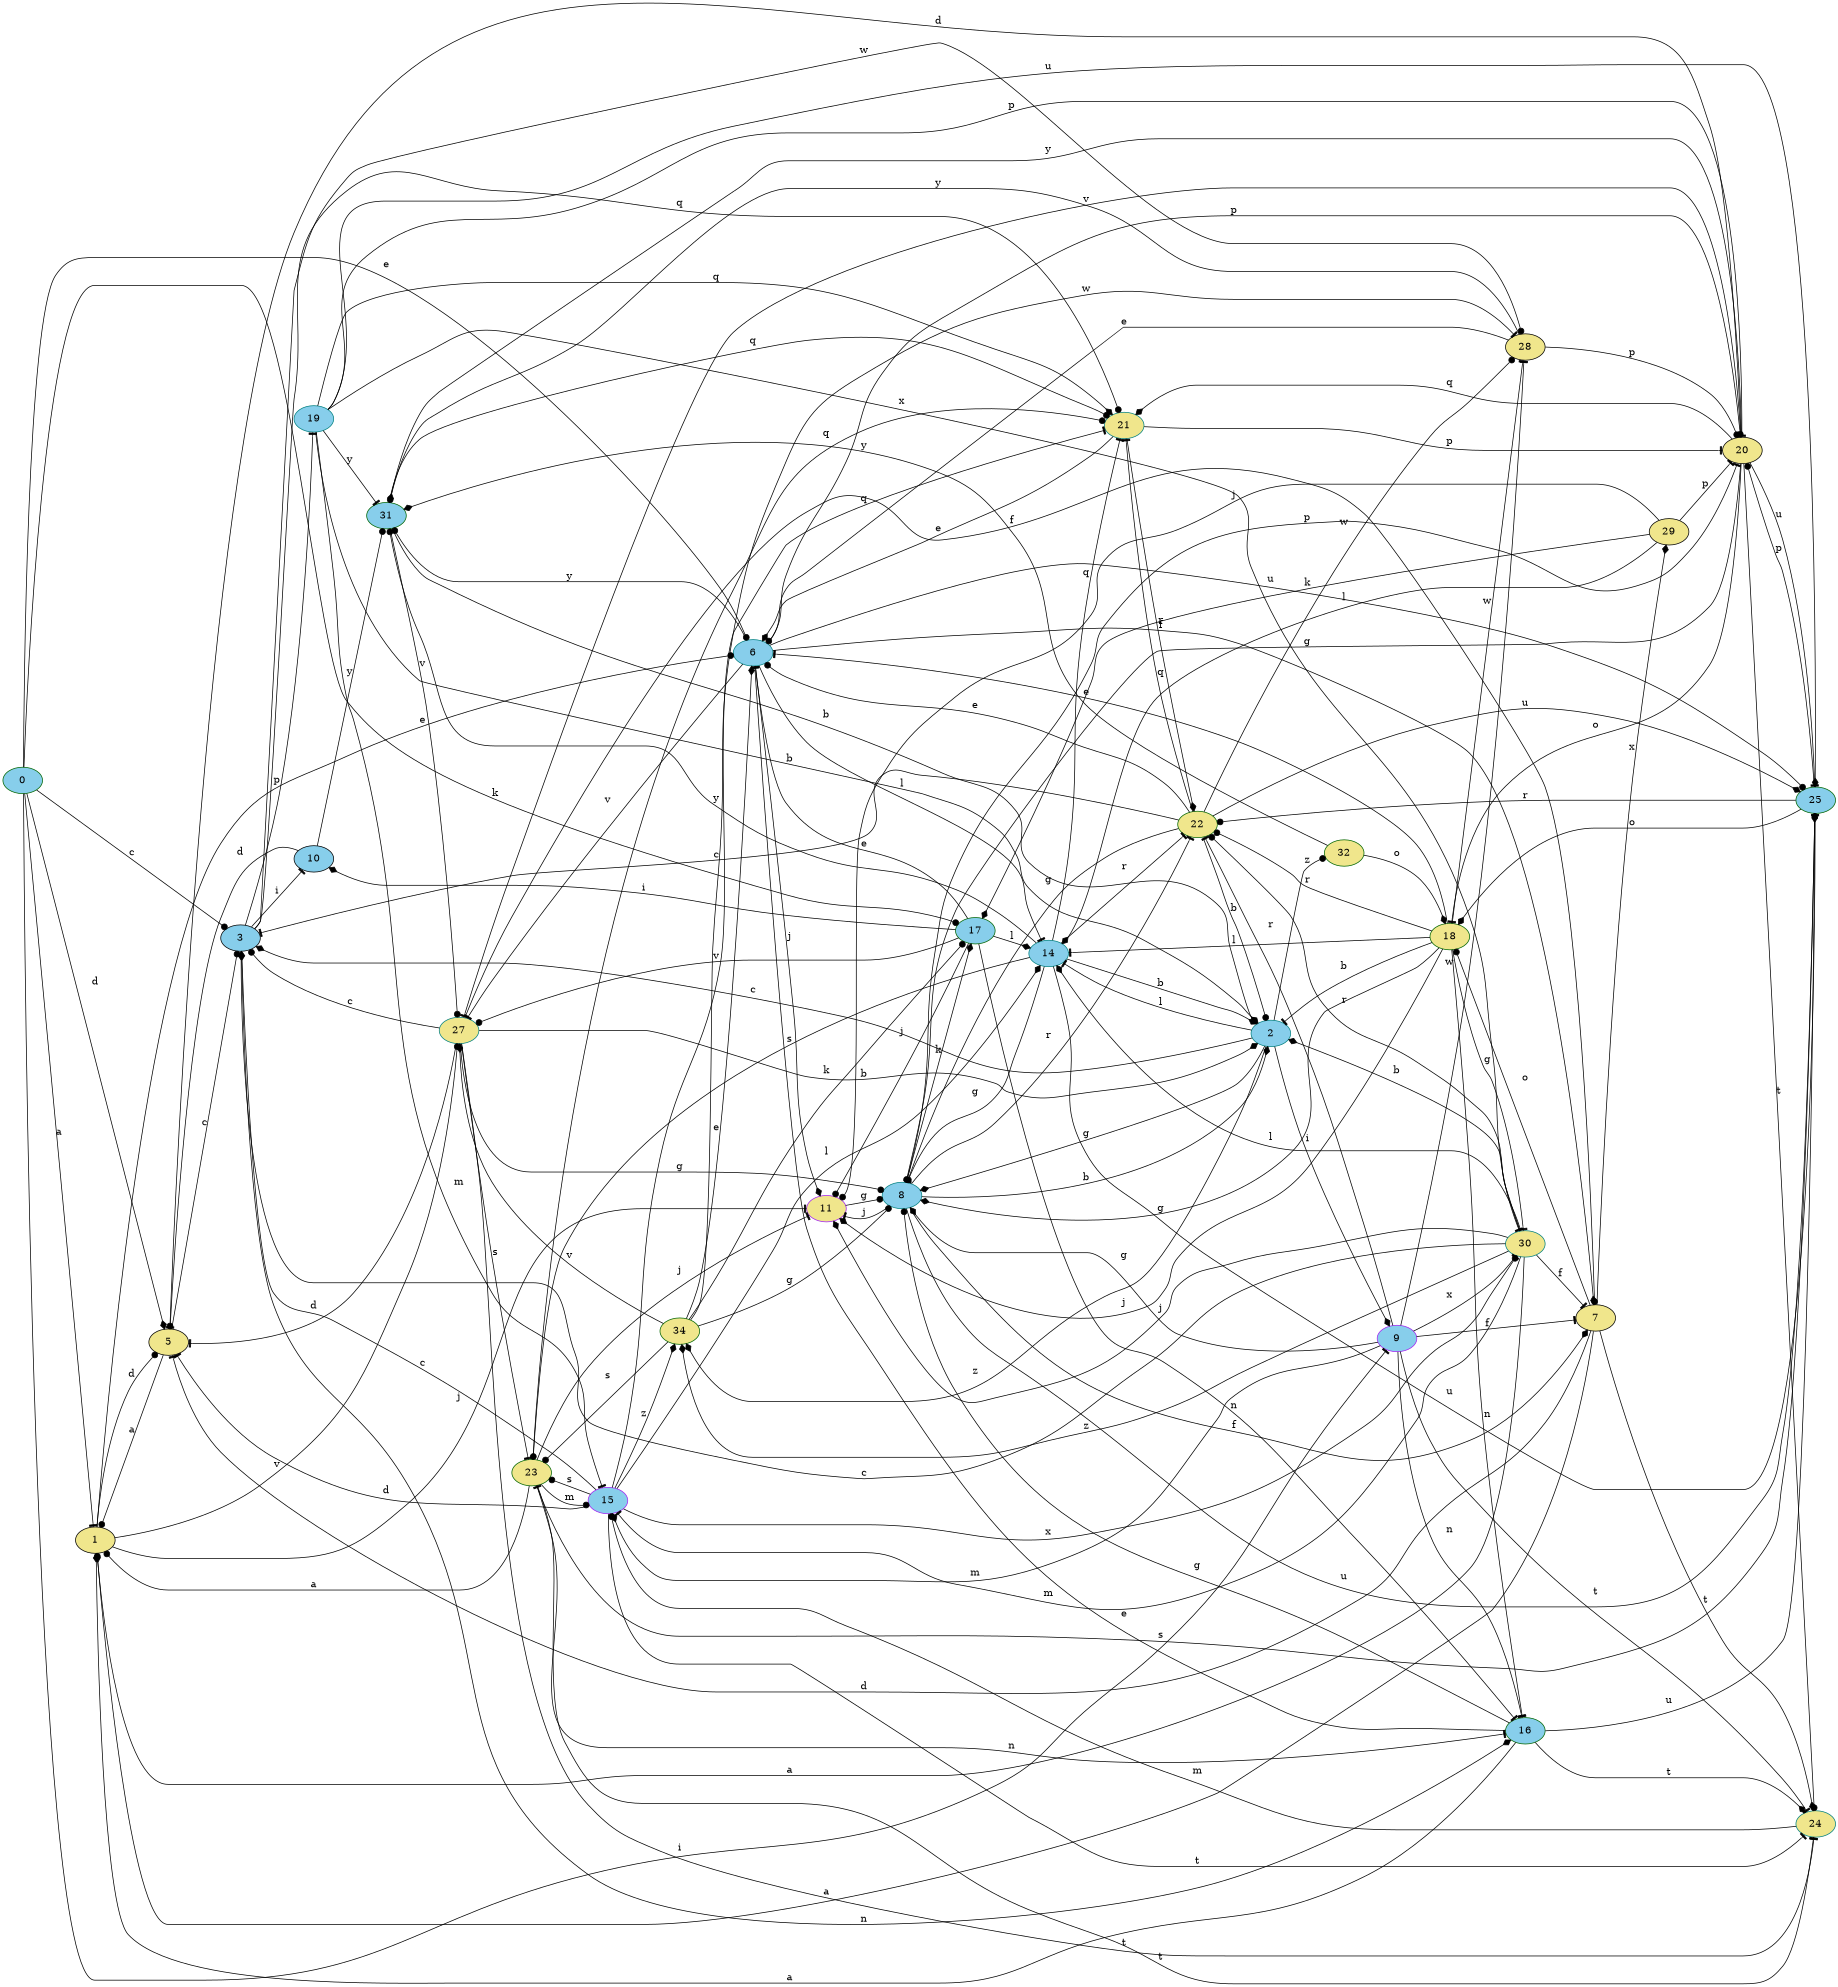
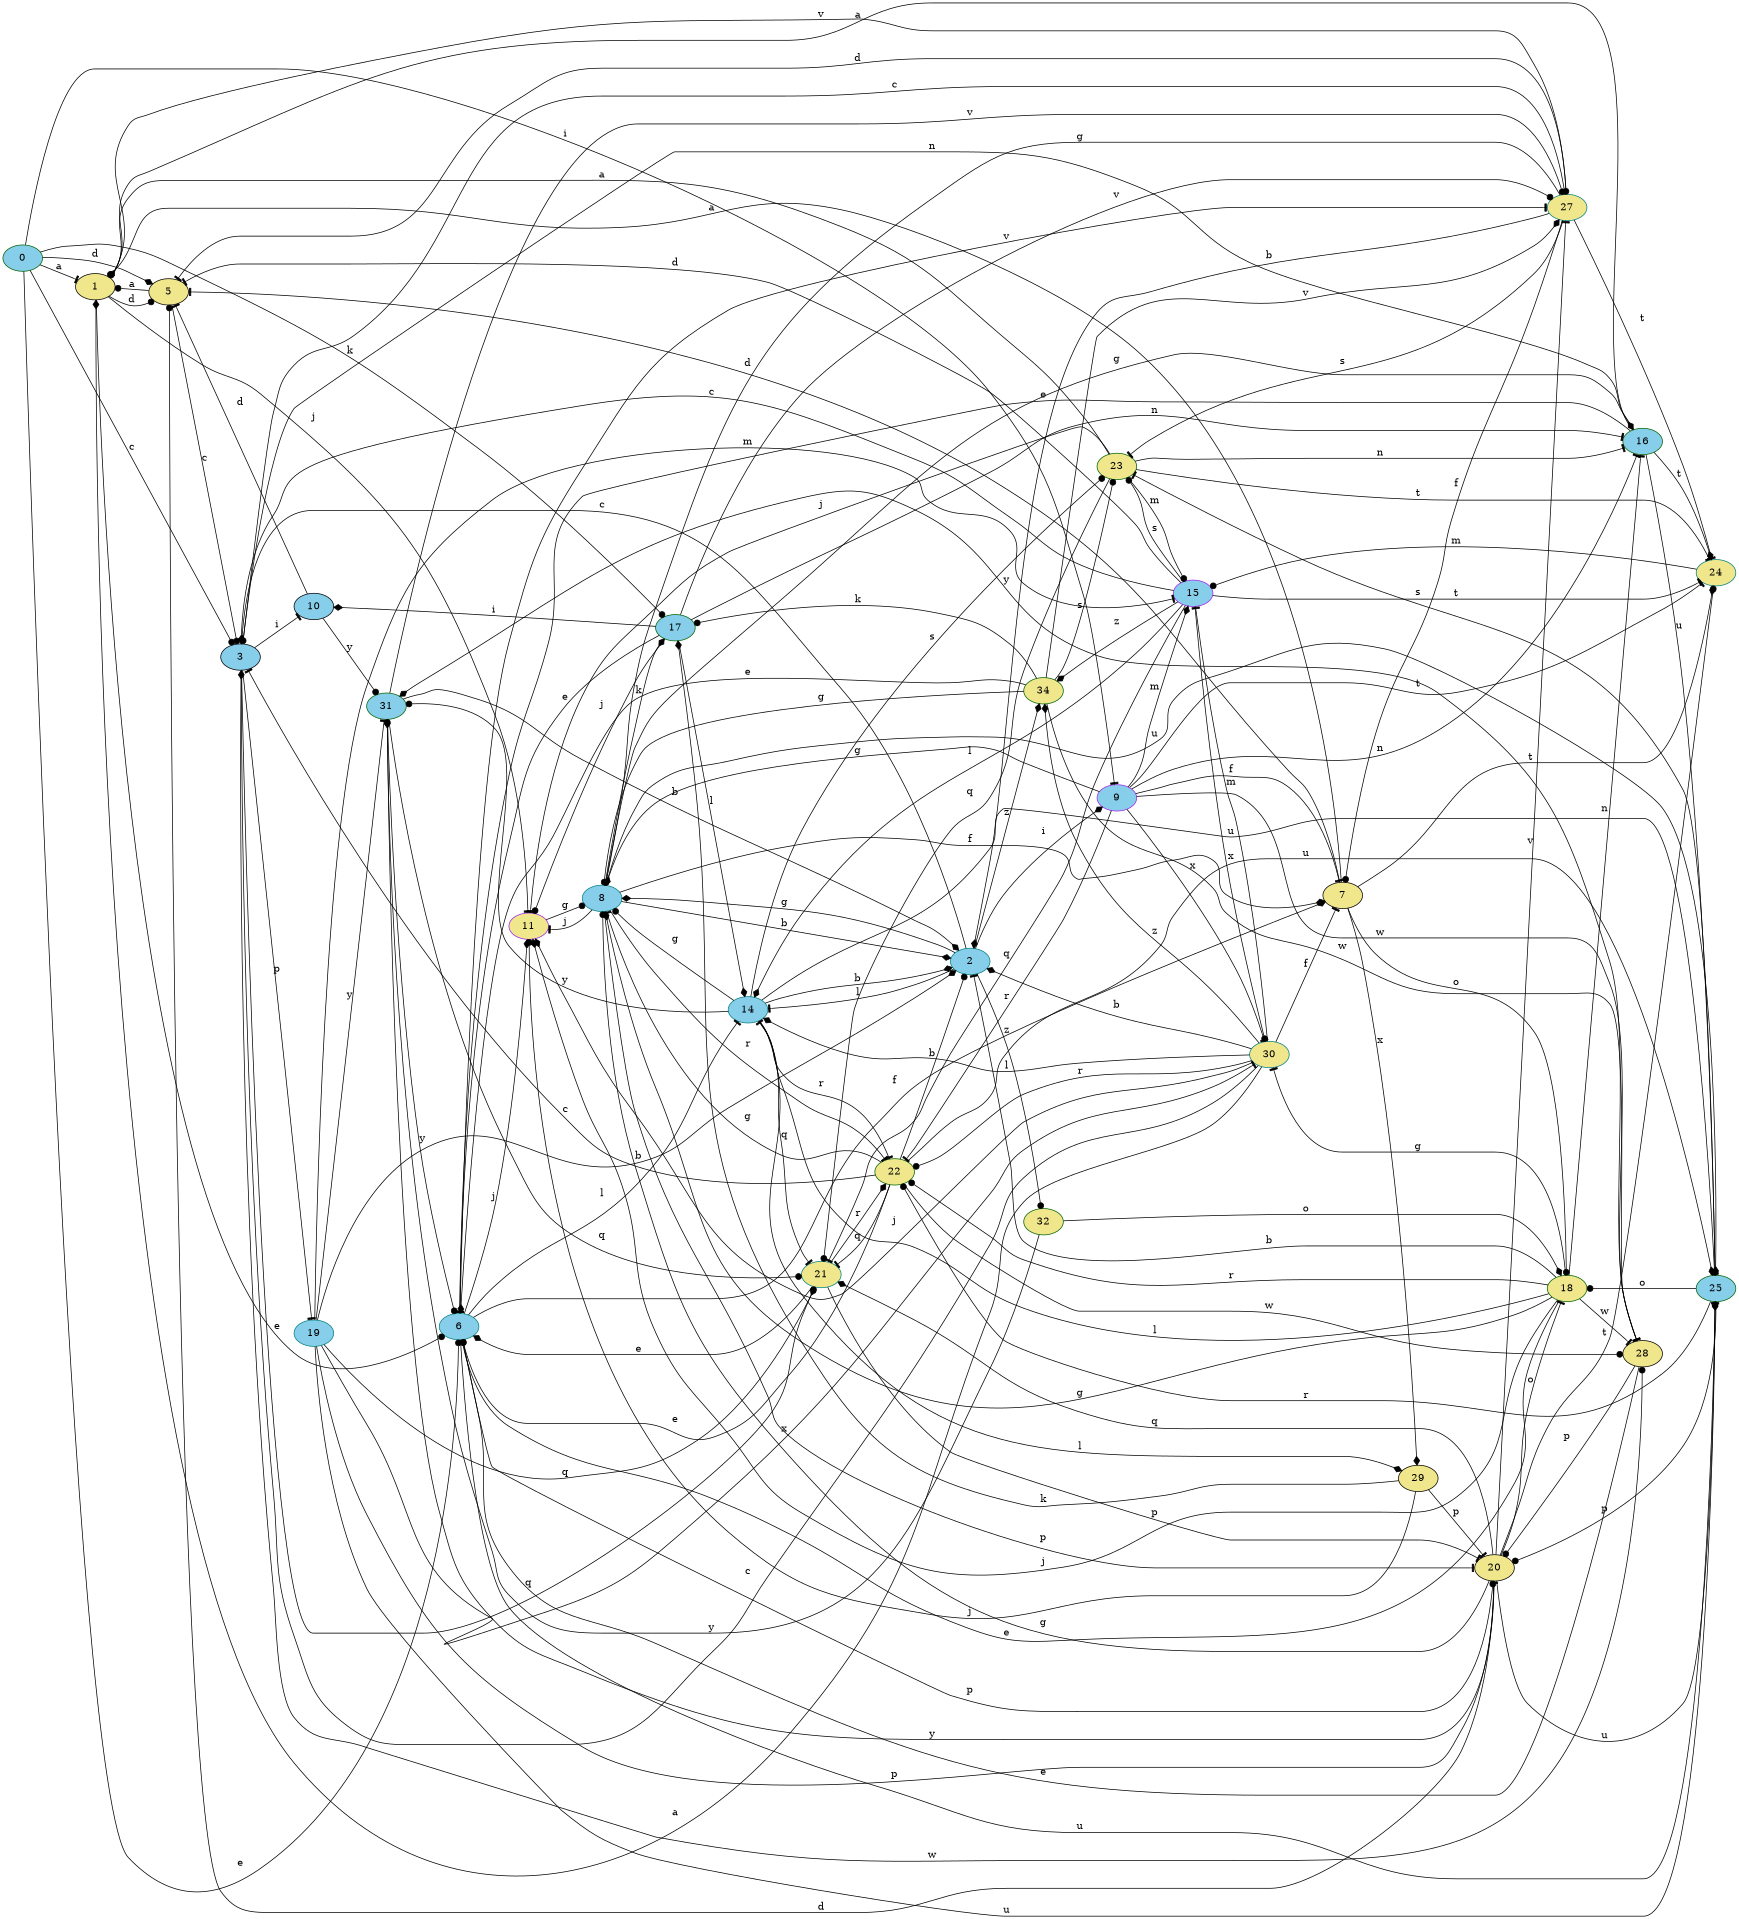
(575, 582) -> (405, 1016)
(1297, 624) -> (936, 1413)
(1618, 828) -> (1645, 1288)
